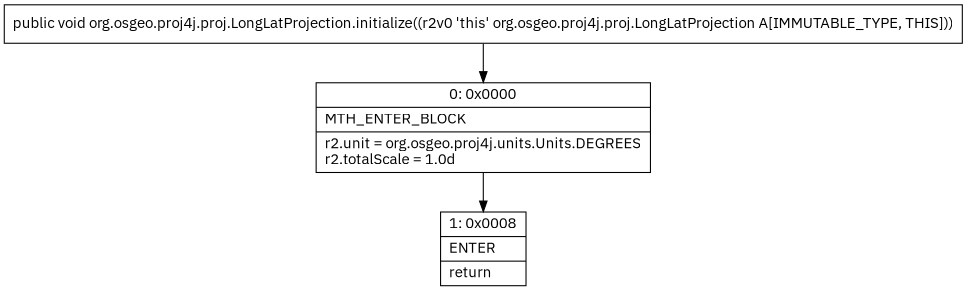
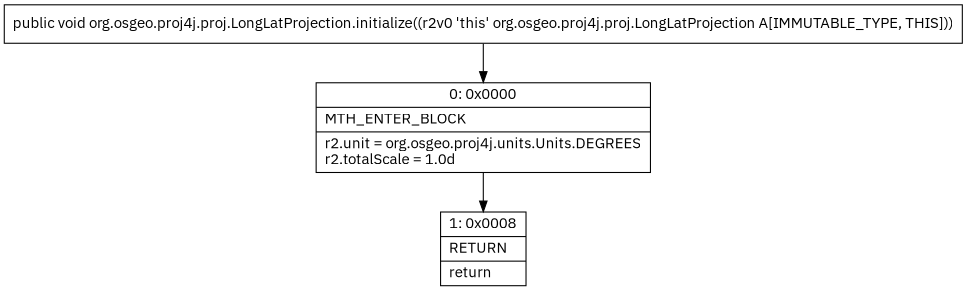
(473, 248) -> (478, 248)
